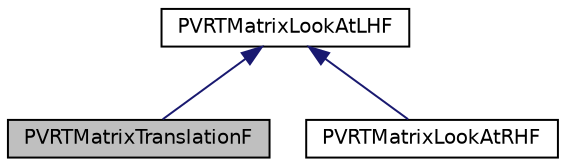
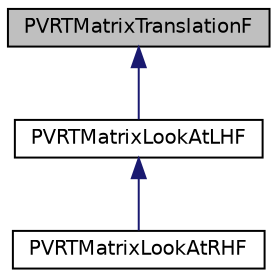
(204, 89) -> (139, 94)
